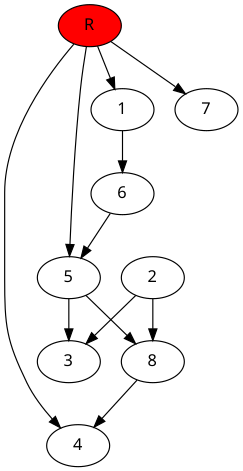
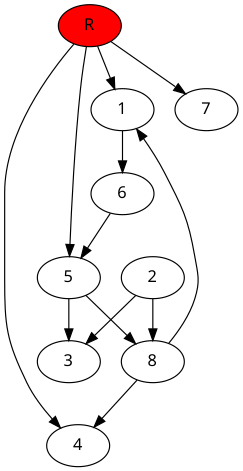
none -> (191, 239)
